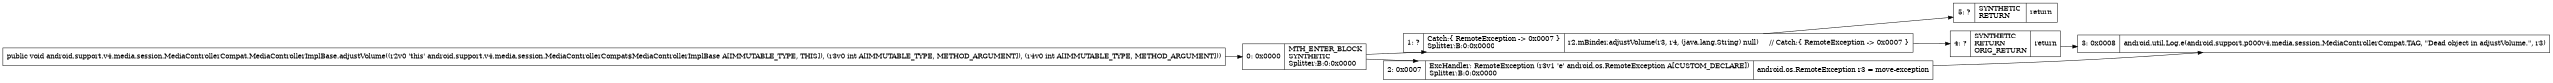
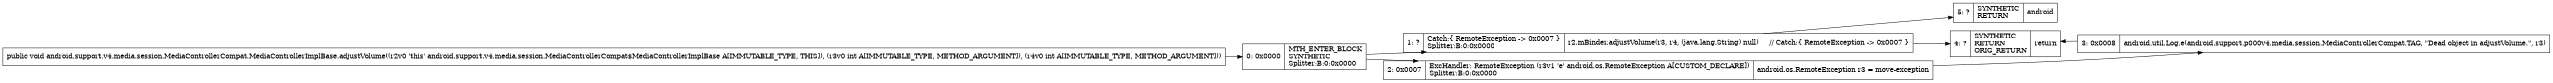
(2041, 12) -> (2040, 12)
(2067, 46) -> (2071, 41)
